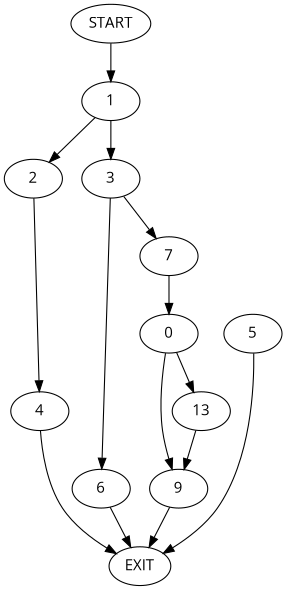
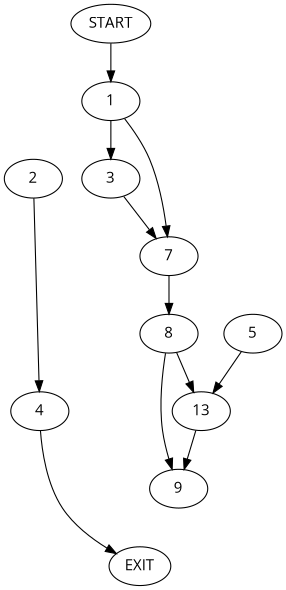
(76, 136) -> (153, 169)
(169, 334) -> (169, 334)
(239, 463) -> (230, 368)
(101, 489) -> none
(162, 522) -> none
